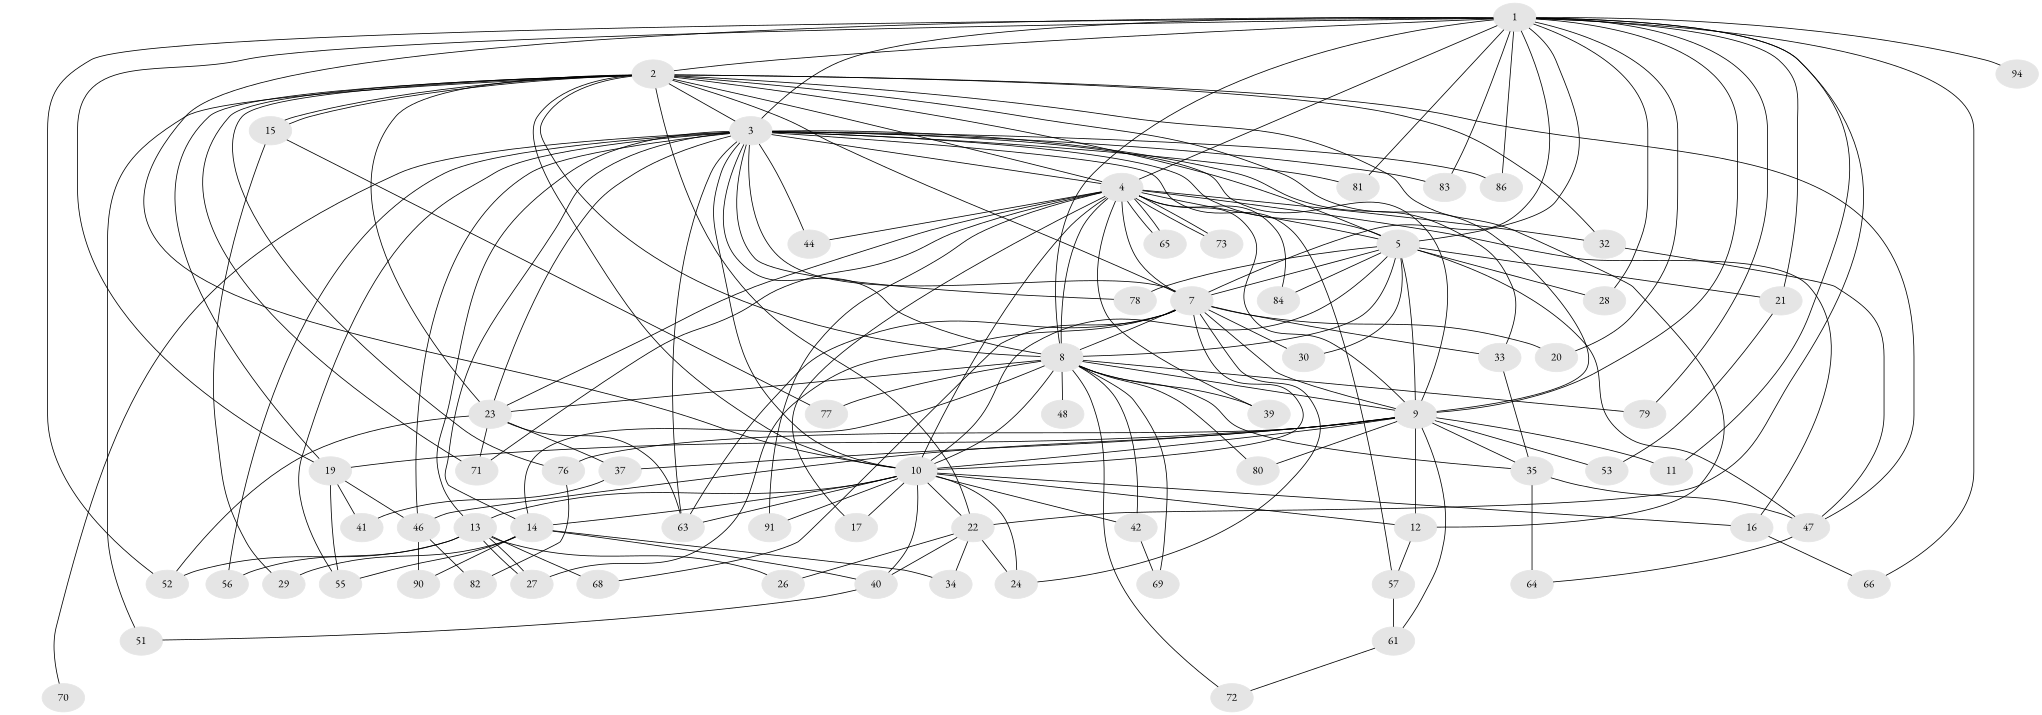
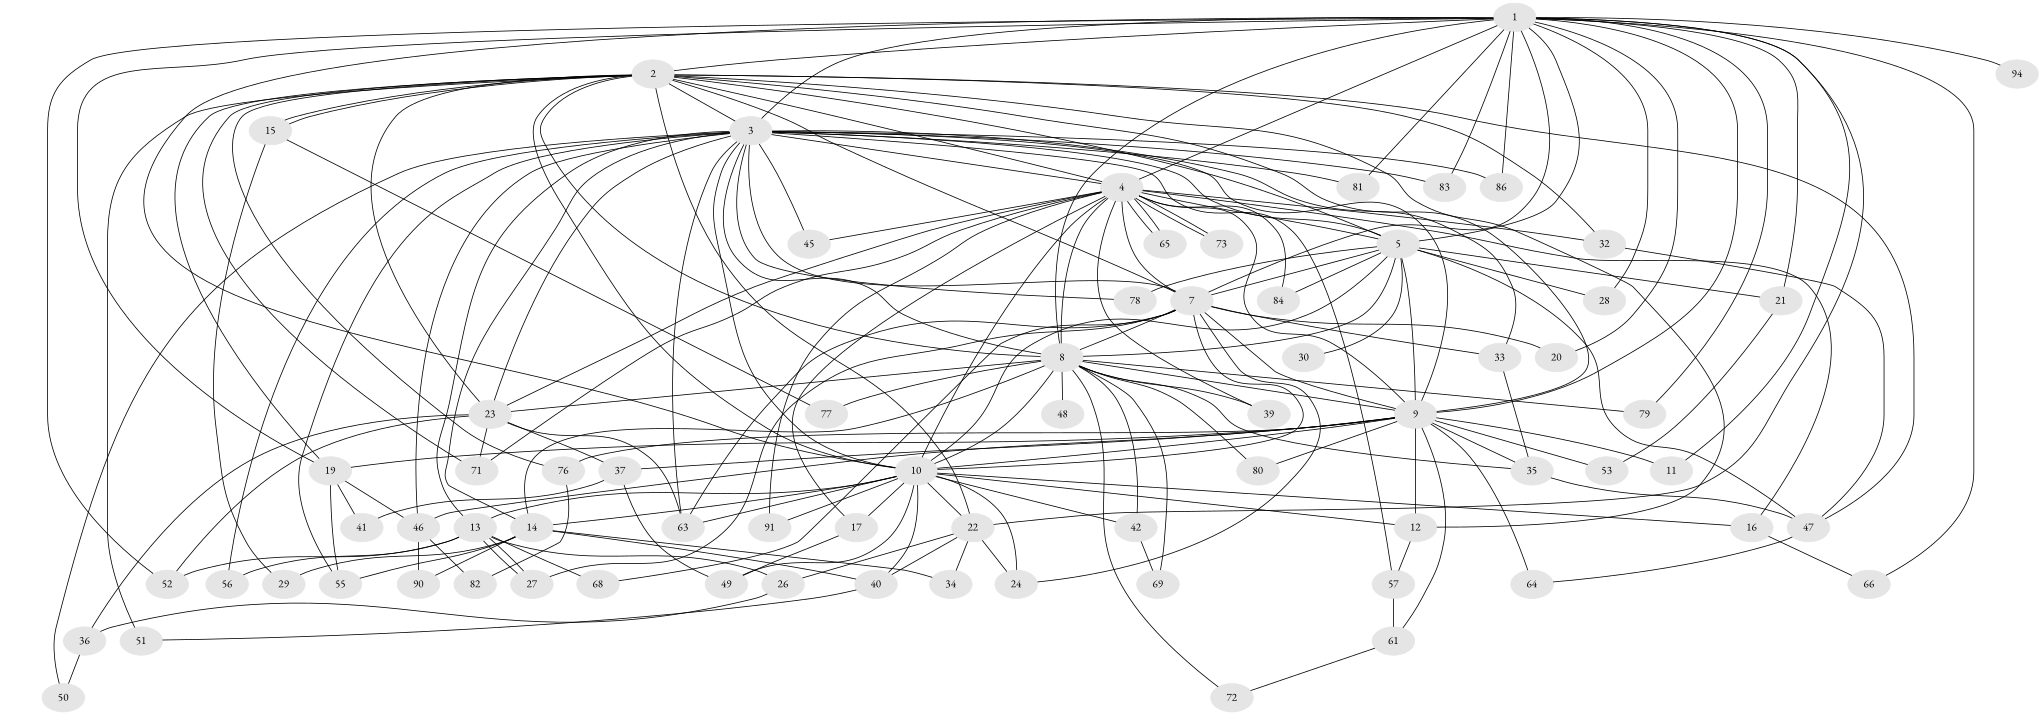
(809, 244) -> (809, 244)
(1255, 333) -> none
(1532, 530) -> (1491, 489)
none -> (726, 584)
none -> (85, 641)
(63, 698) -> (63, 698)
